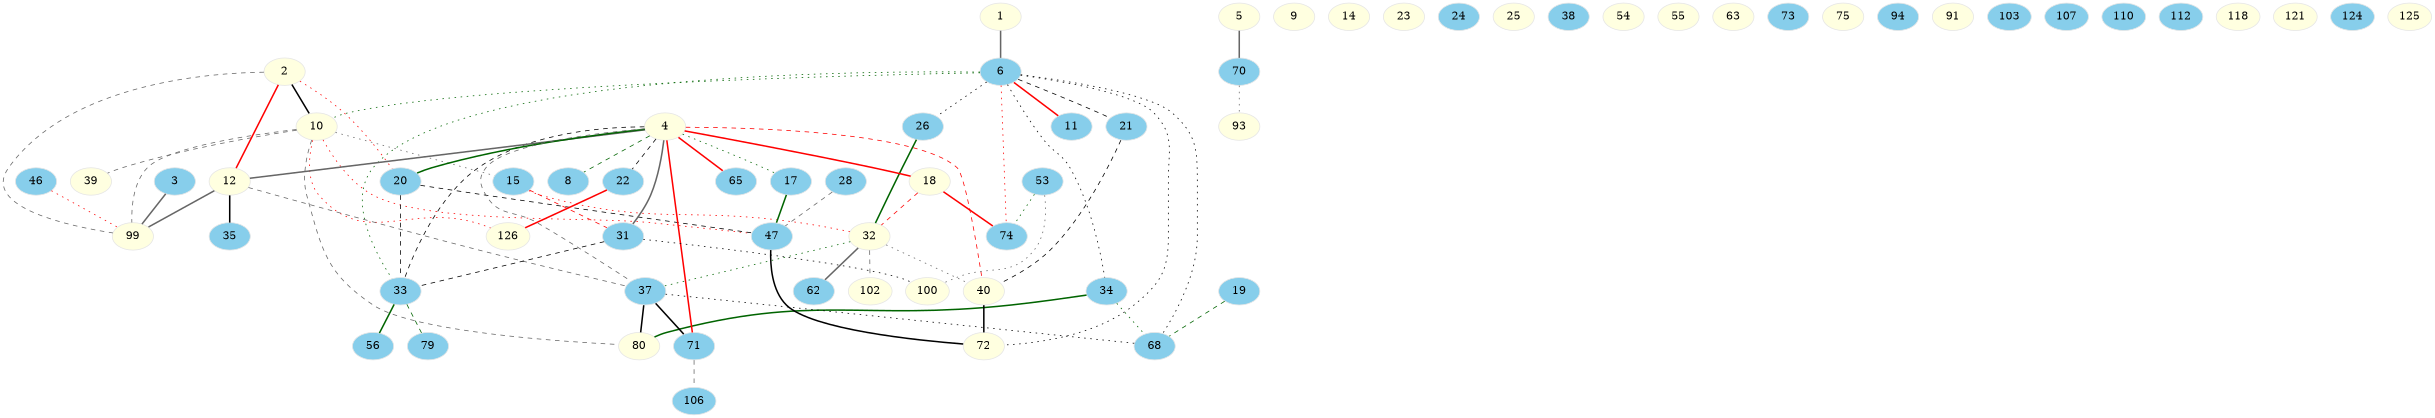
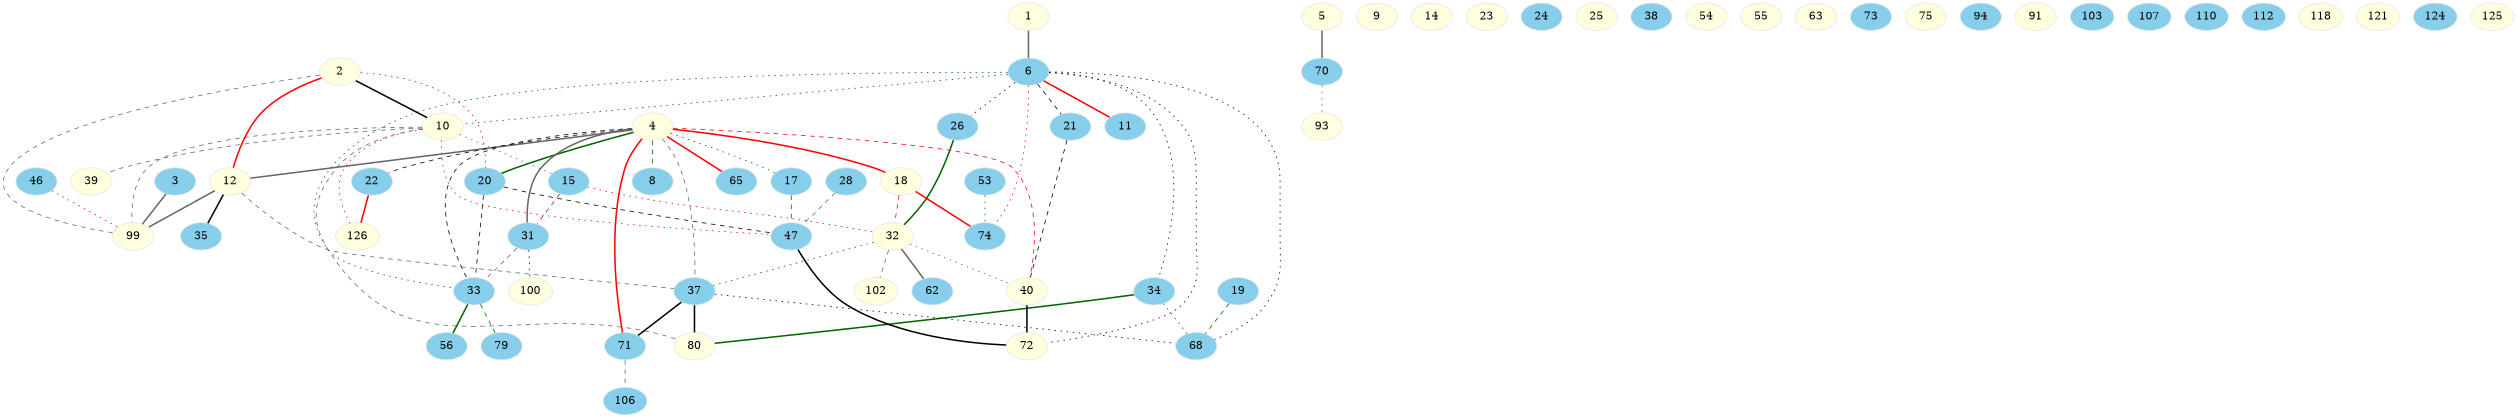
(781, 209) -> (791, 209)
(1019, 263) -> none
(512, 264) -> (501, 264)
